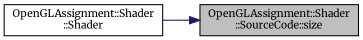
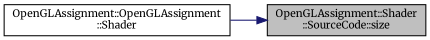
(83, 20) -> (117, 20)
